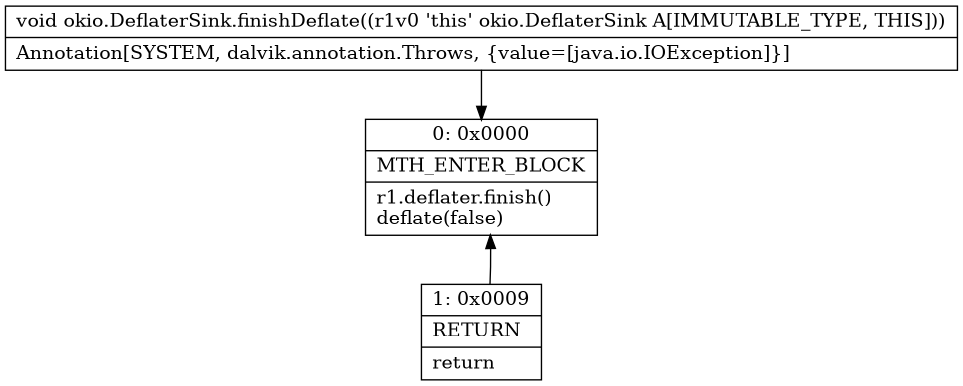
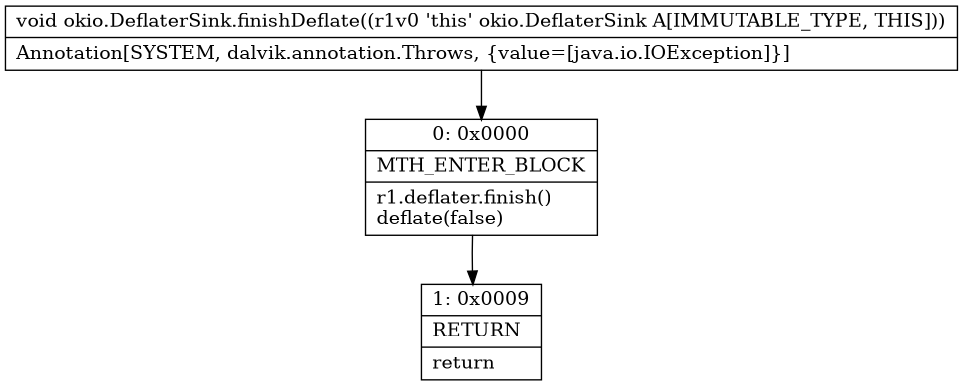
(491, 267) -> (472, 253)
